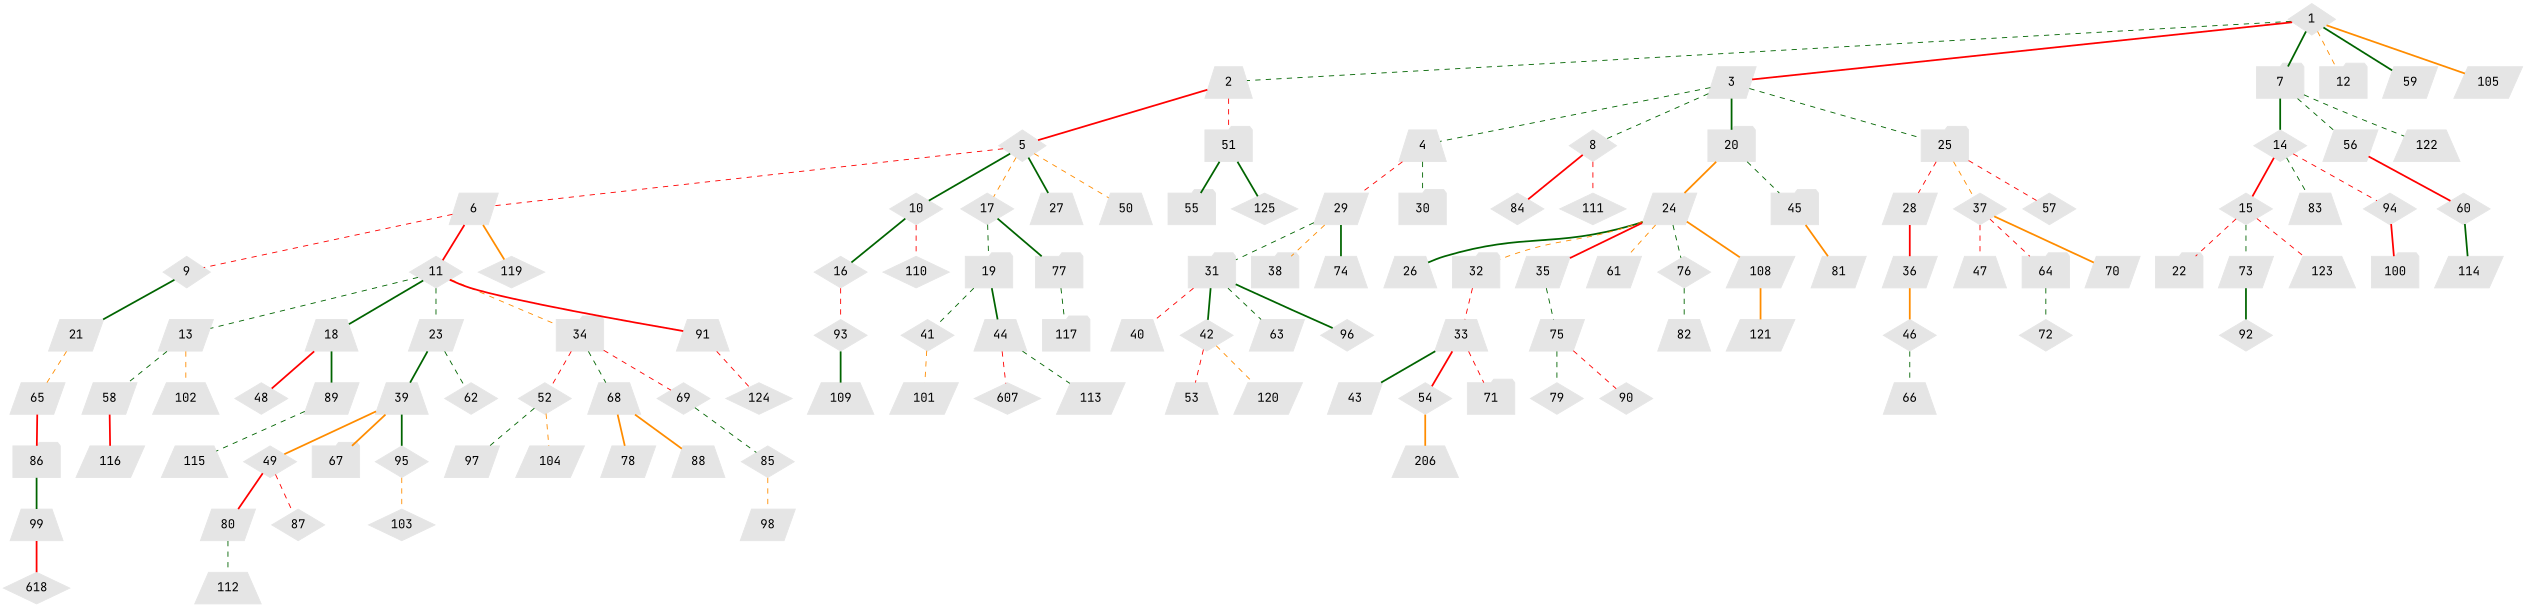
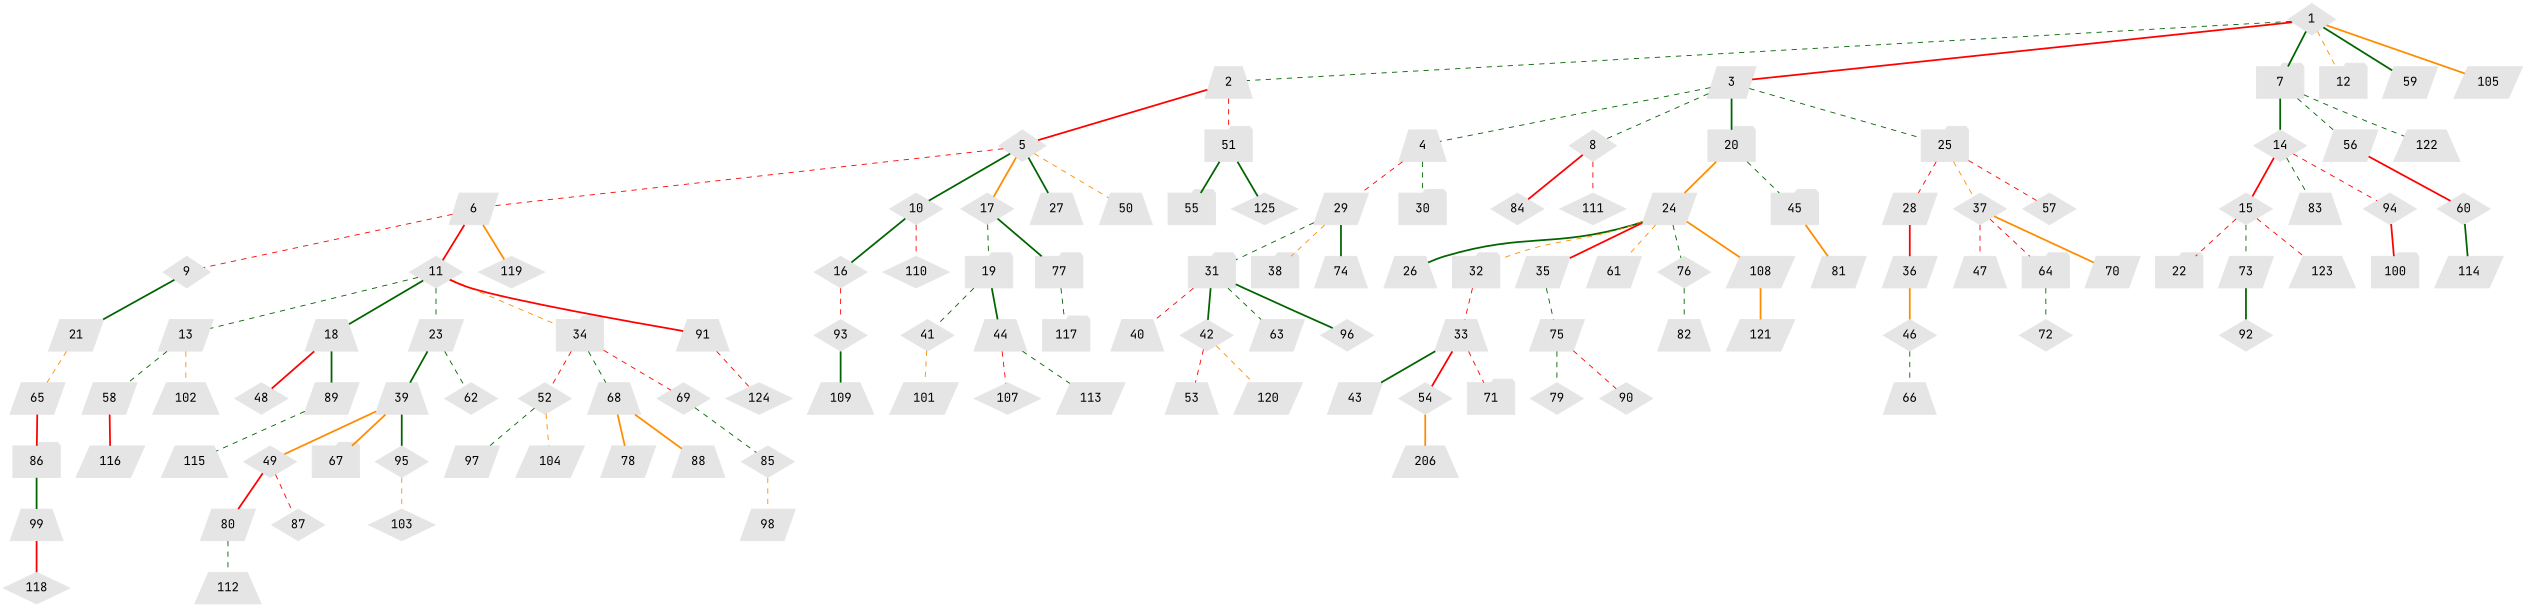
(1005, 177) -> (1005, 177)
(1007, 399) -> (1007, 399)
(37, 588) -> (37, 588)
